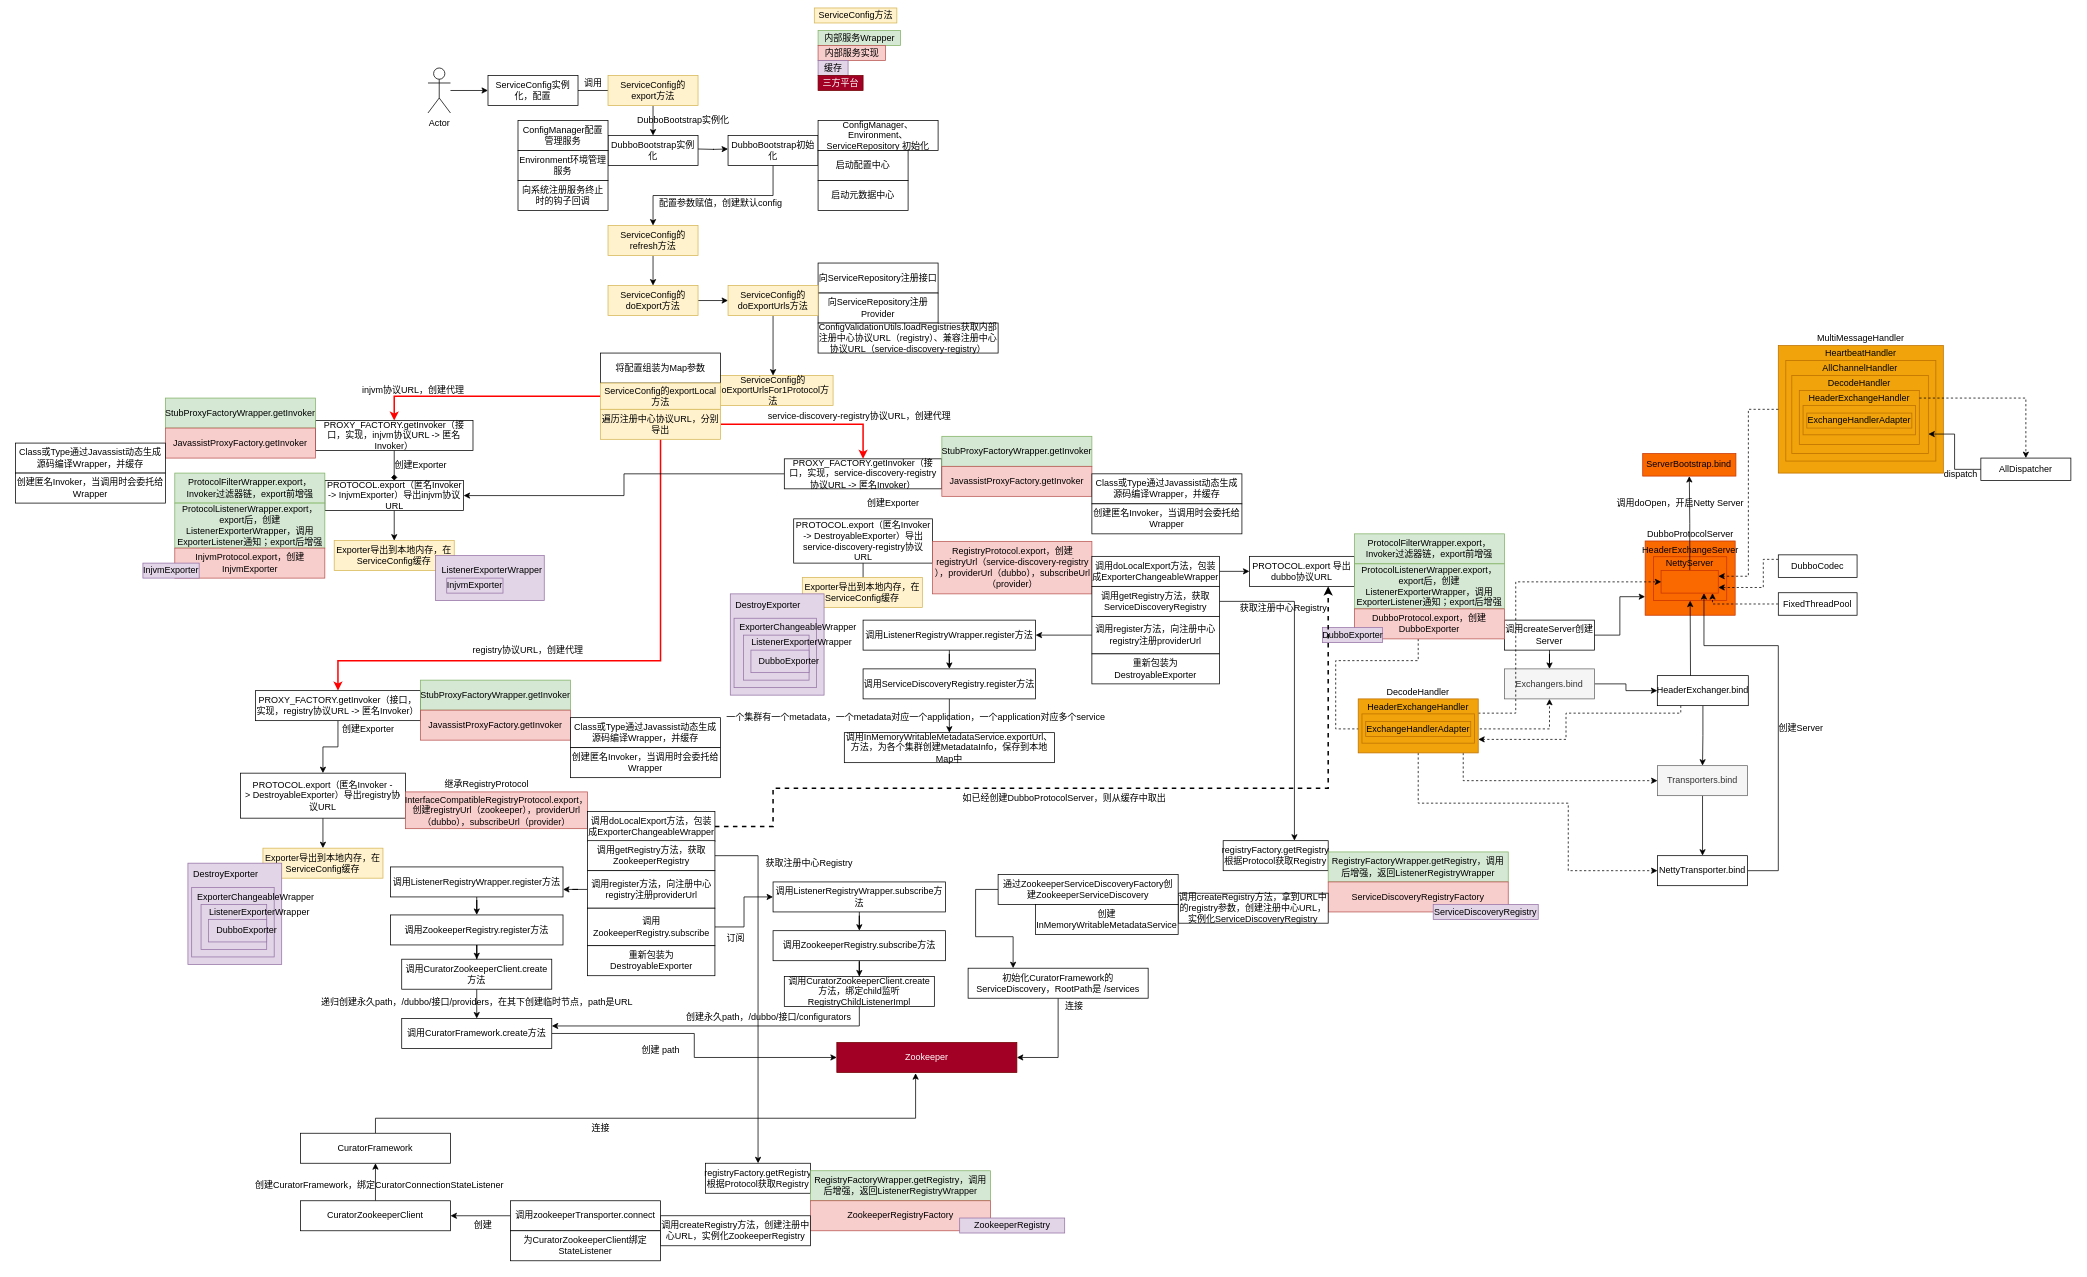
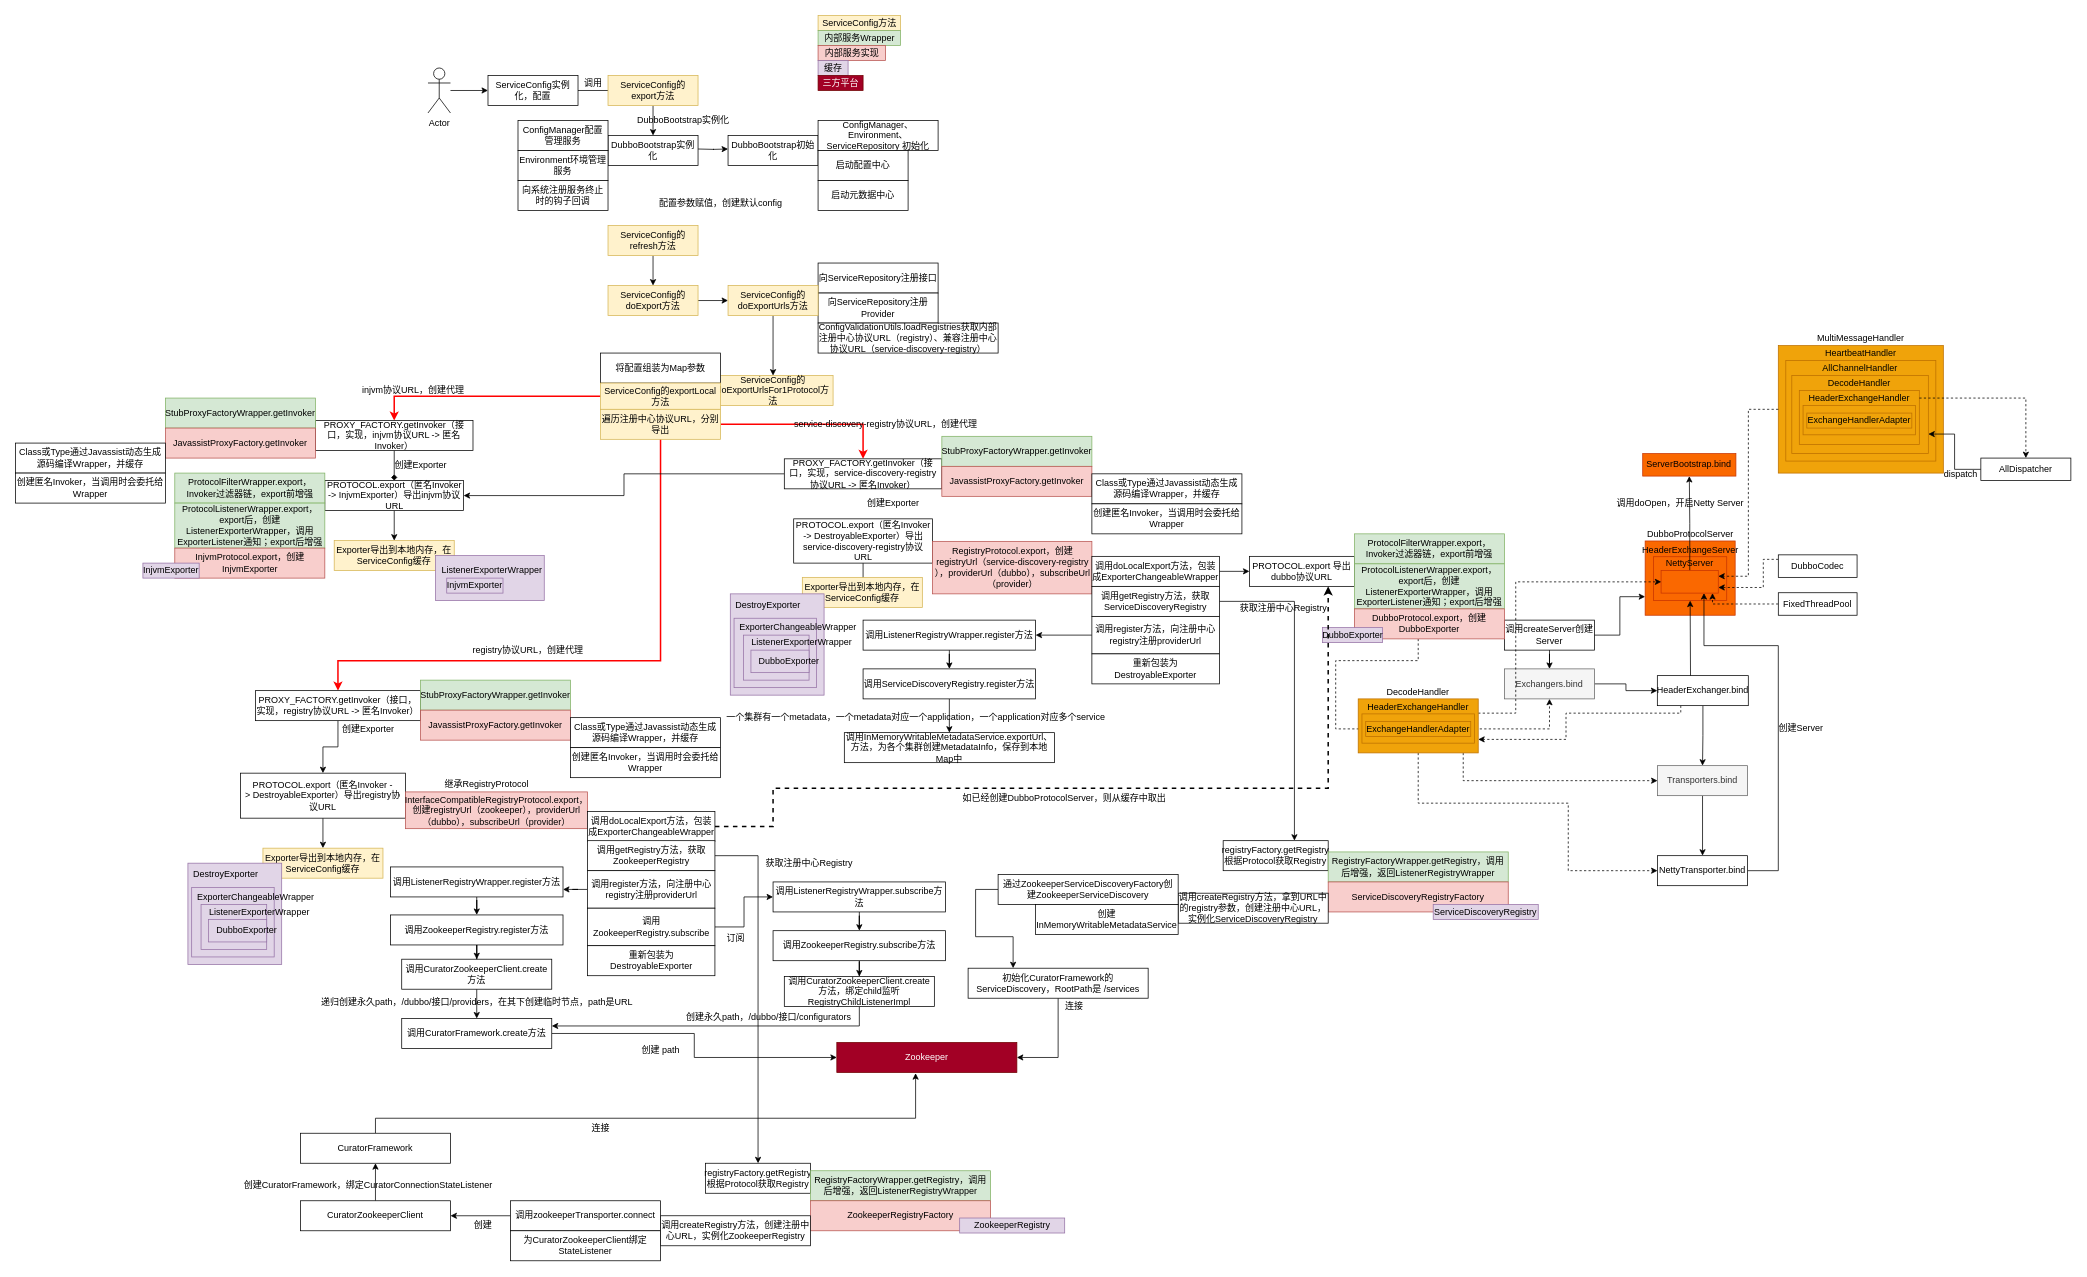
(855, 15) -> (859, 23)
(713, 195) -> none
(859, 417) -> (885, 424)
(379, 1185) -> (368, 1185)
